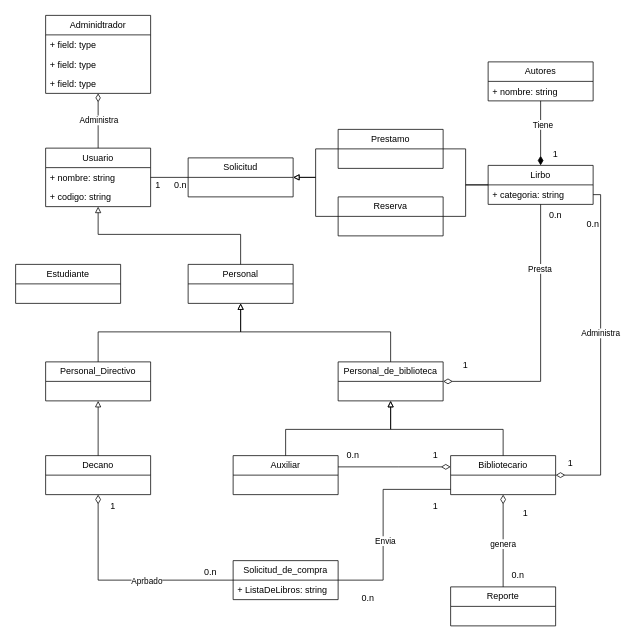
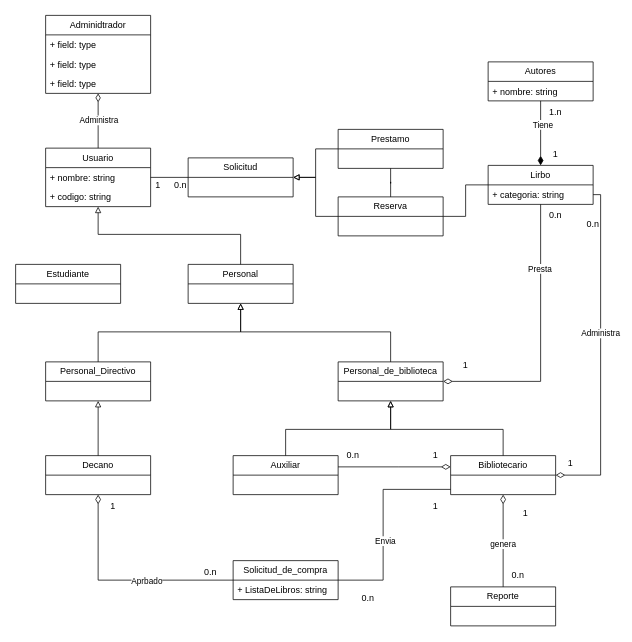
none -> (555, 112)
(465, 154) -> (390, 182)
